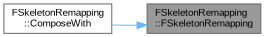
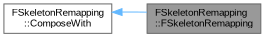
(125, 25) -> (134, 12)
